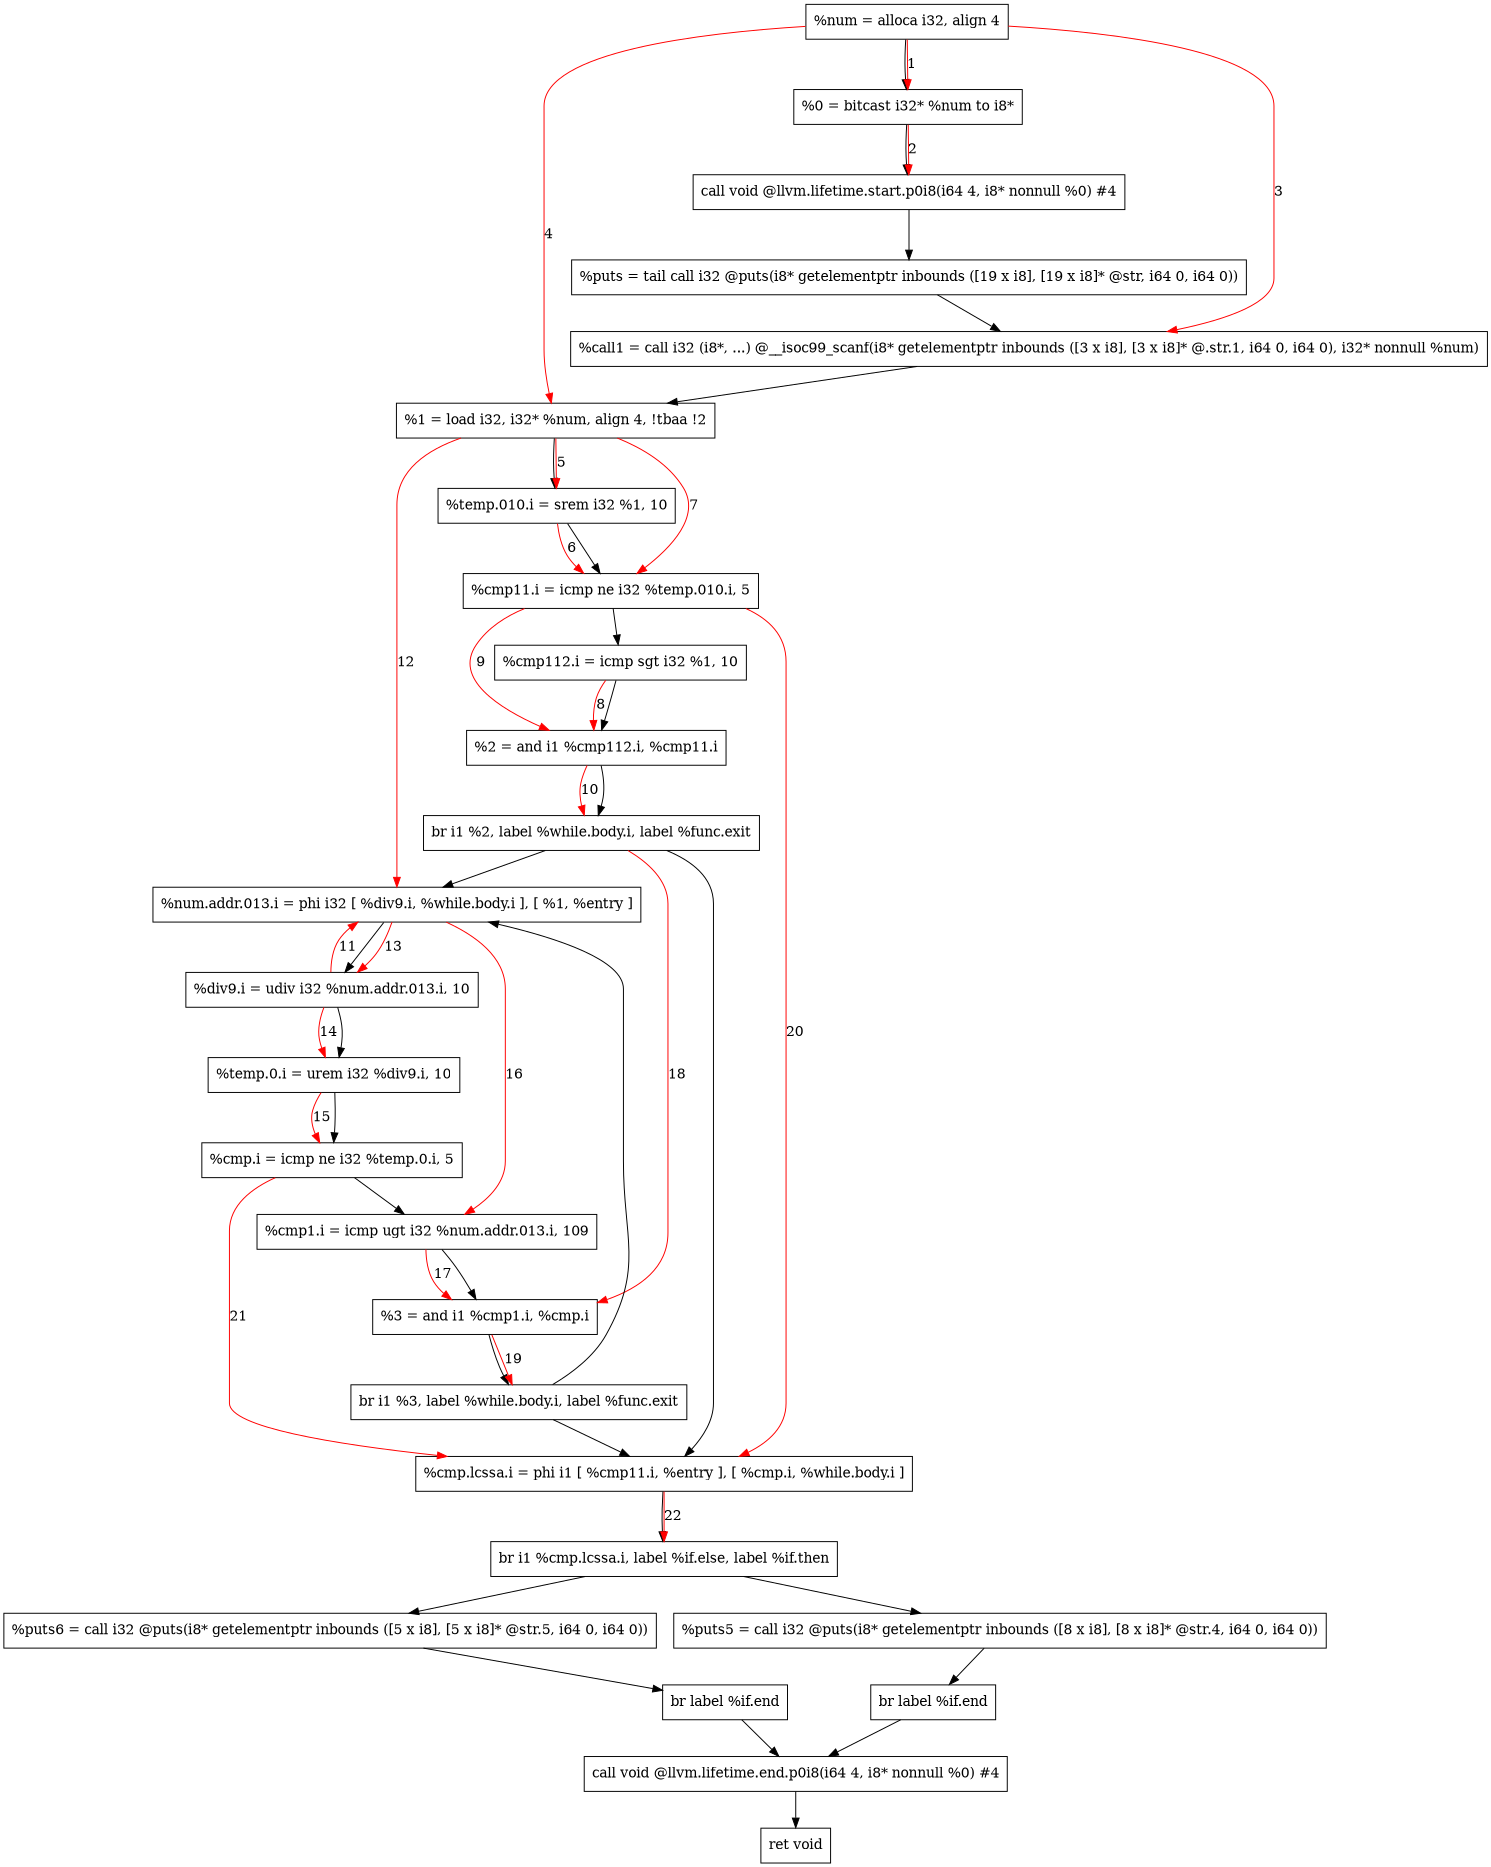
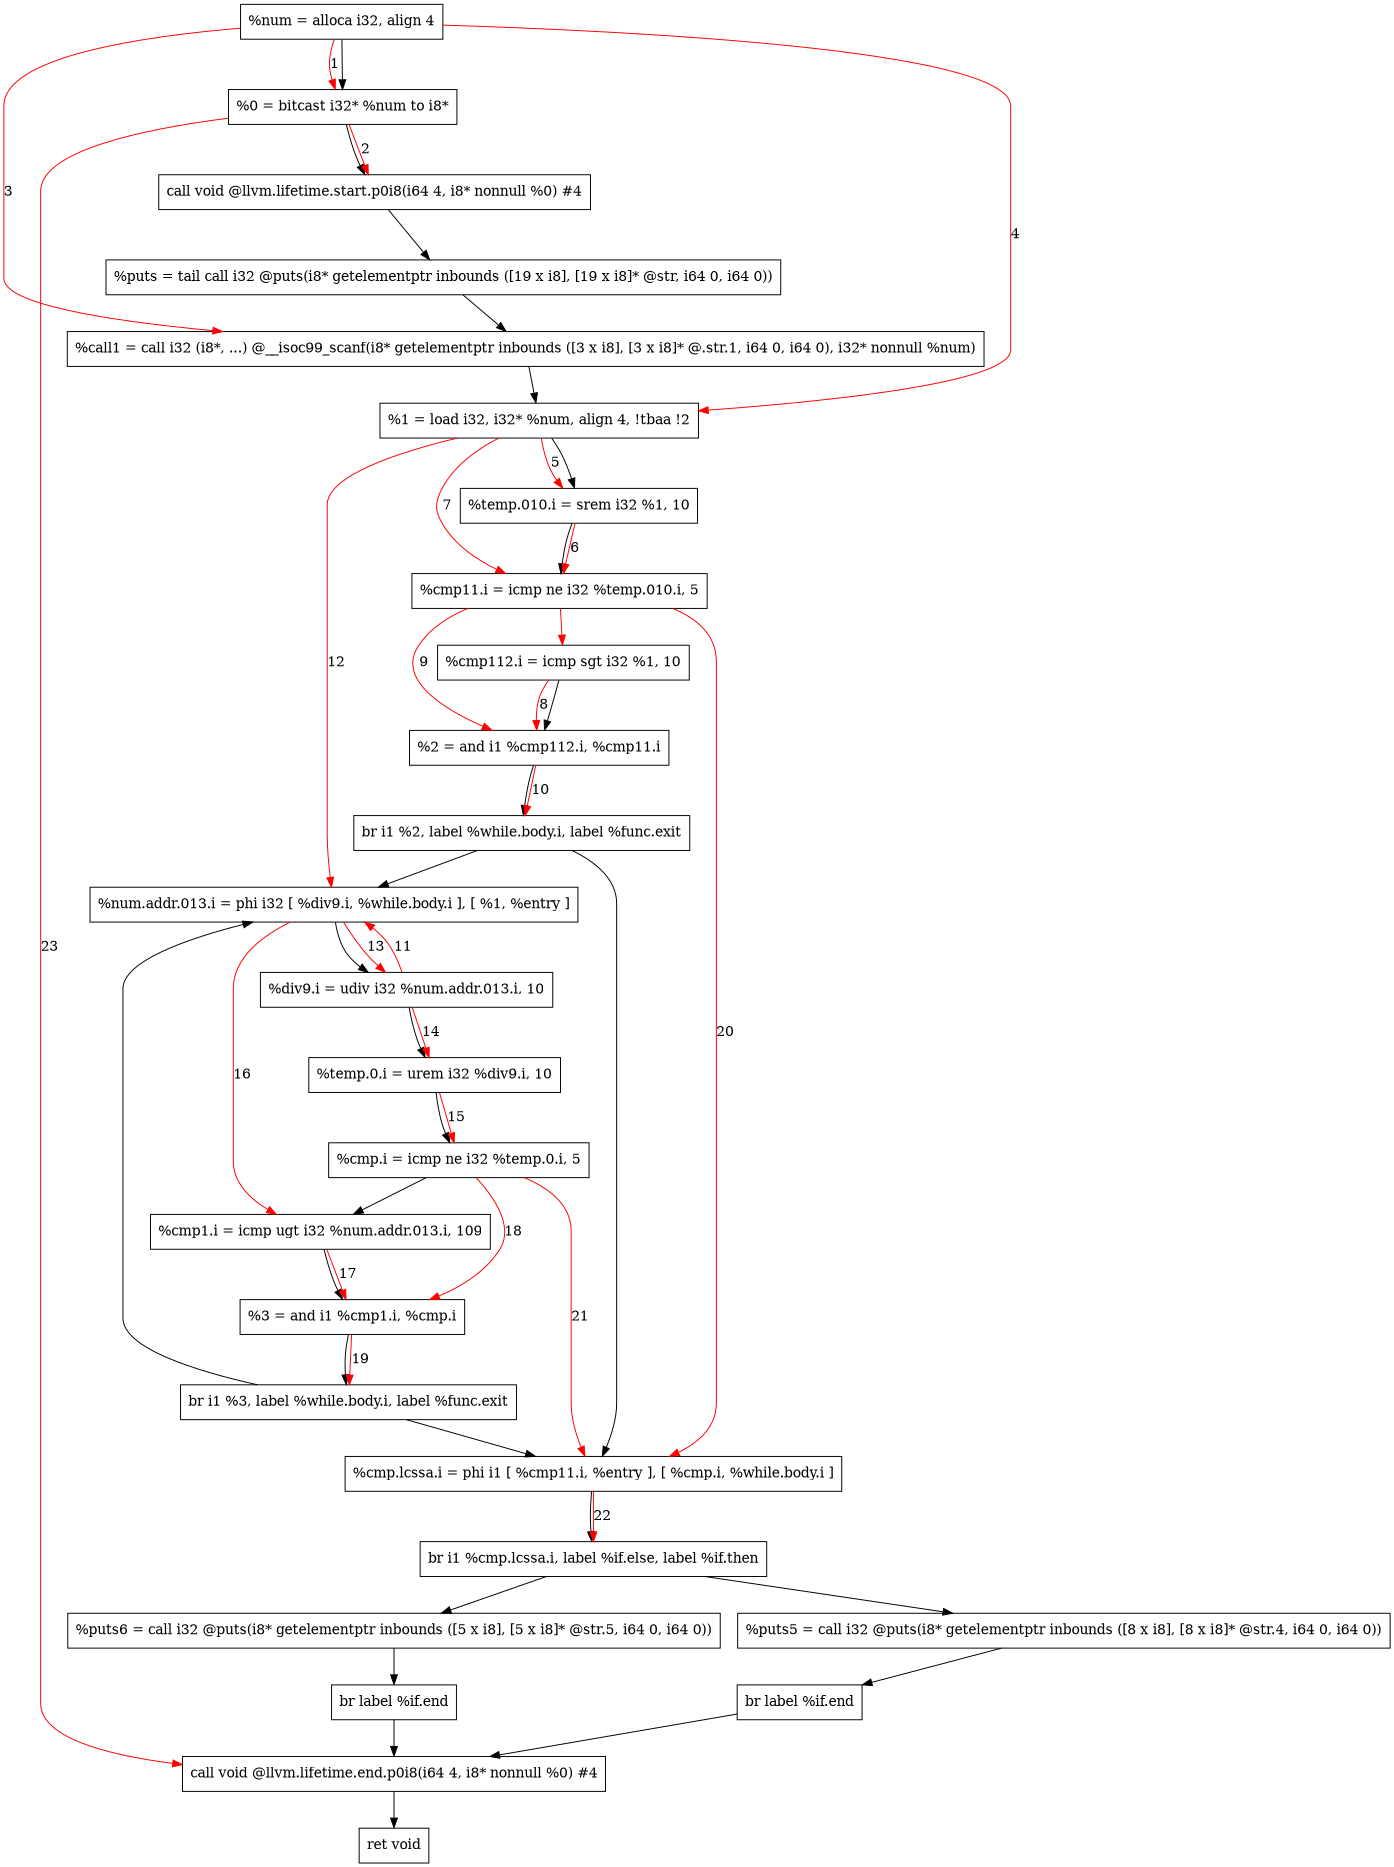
(615, 622) -> (561, 622)
none -> (41, 919)
(668, 1082) -> (500, 1248)
